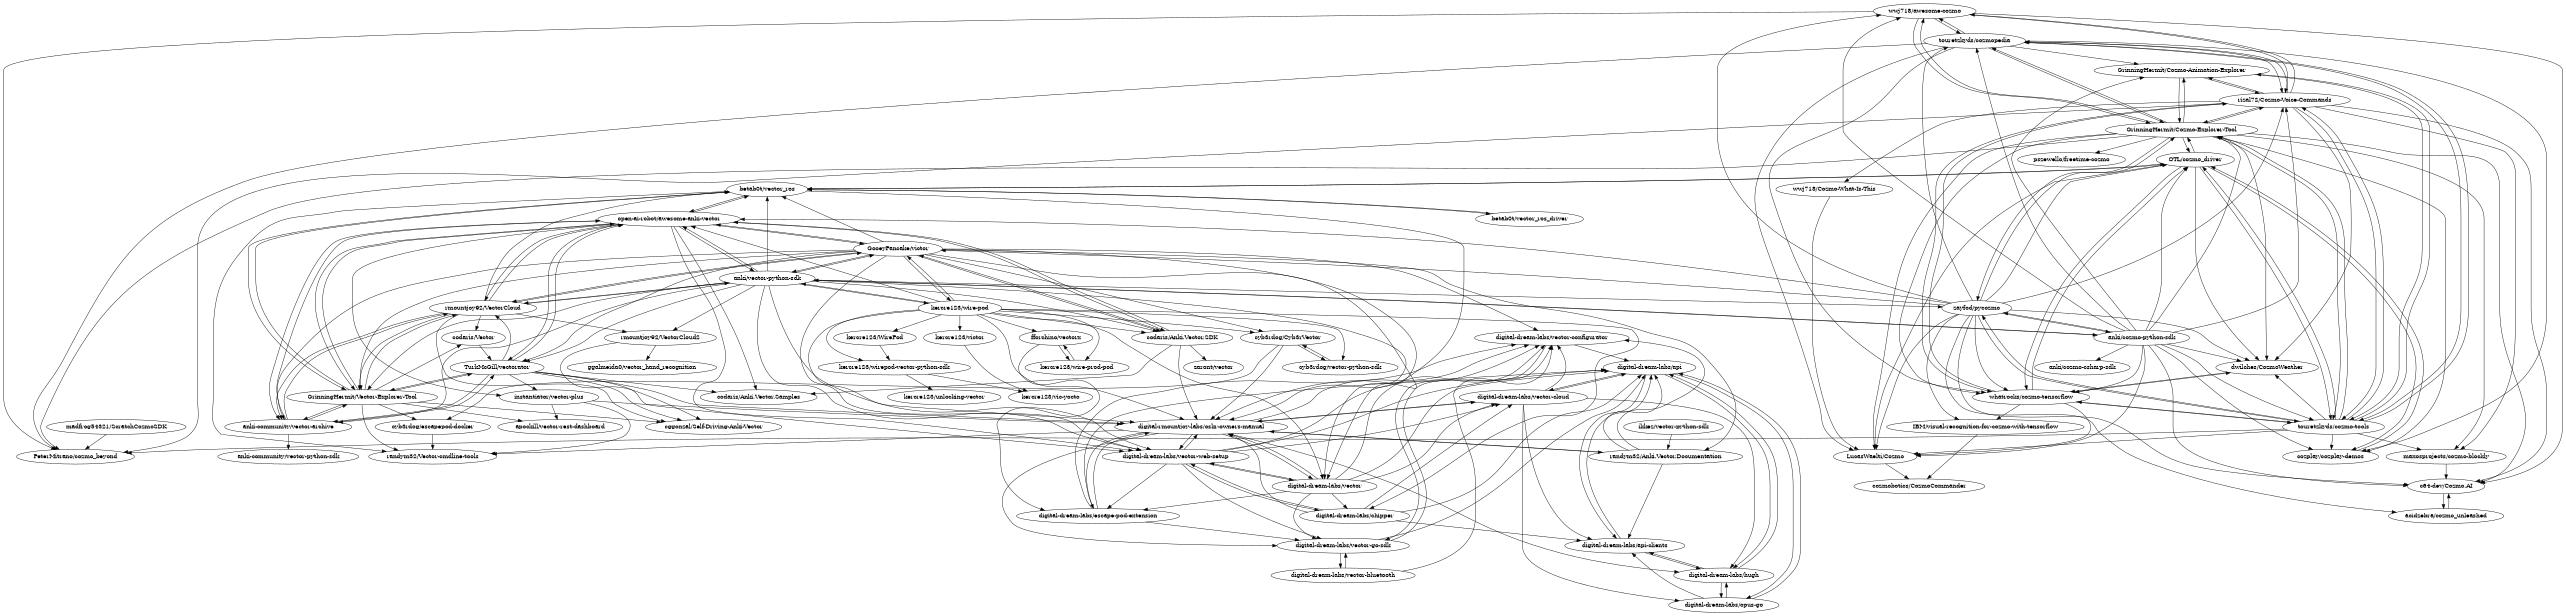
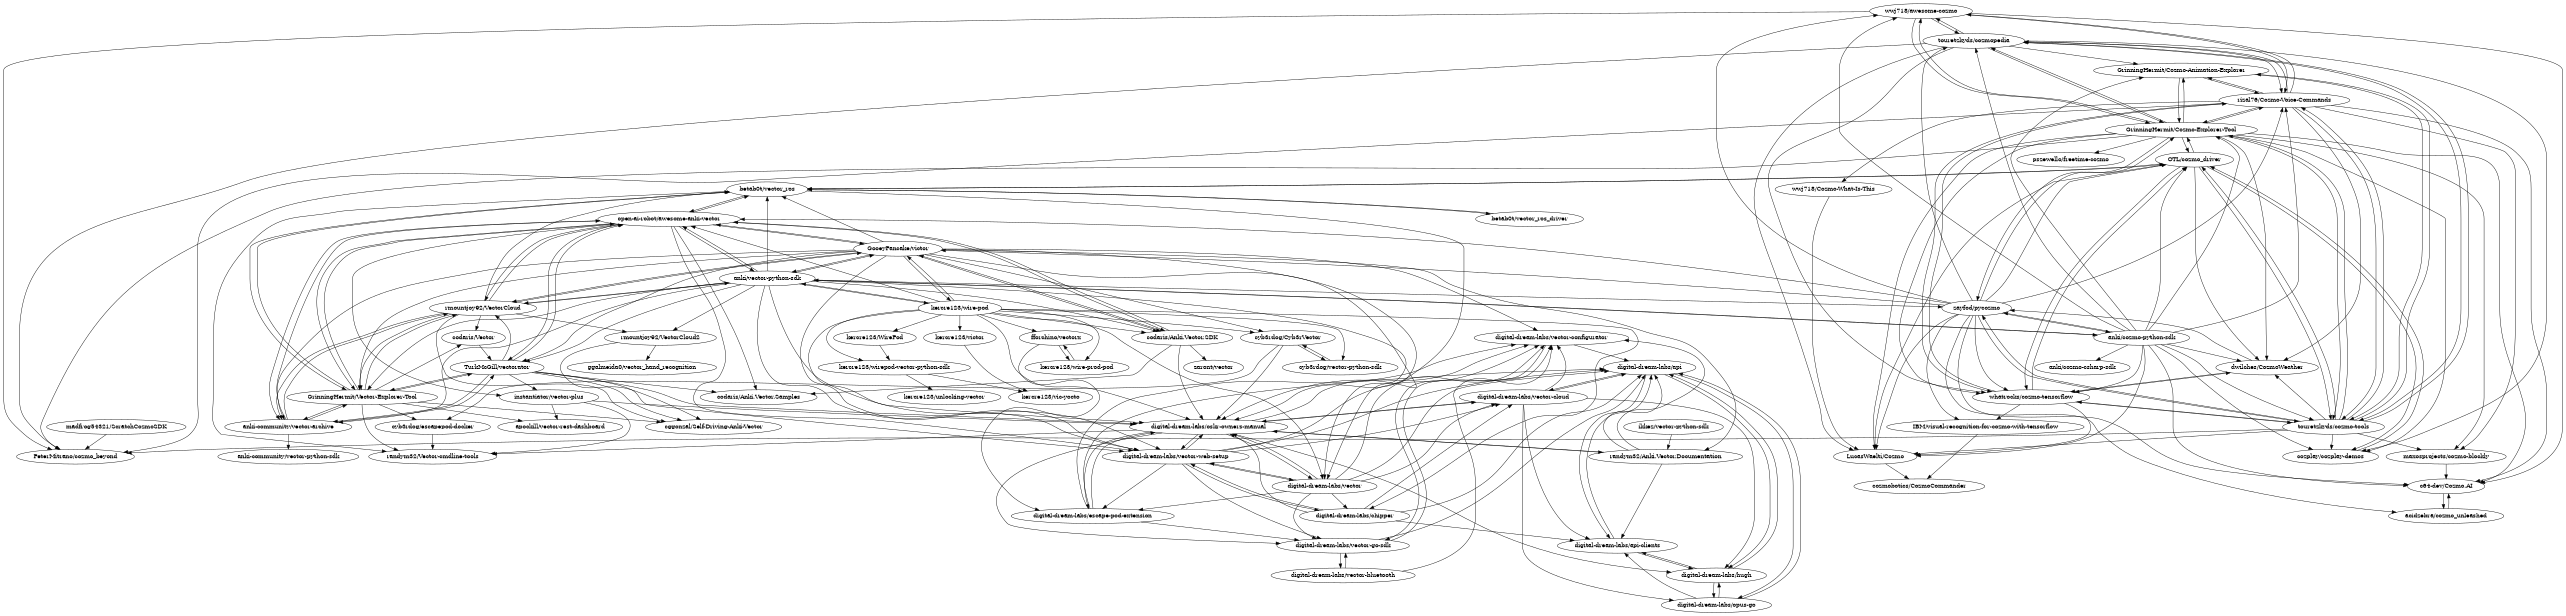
(2285, 100) -> (2284, 100)
(2132, 319) -> (2137, 320)
(1201, 427) -> (1209, 427)
